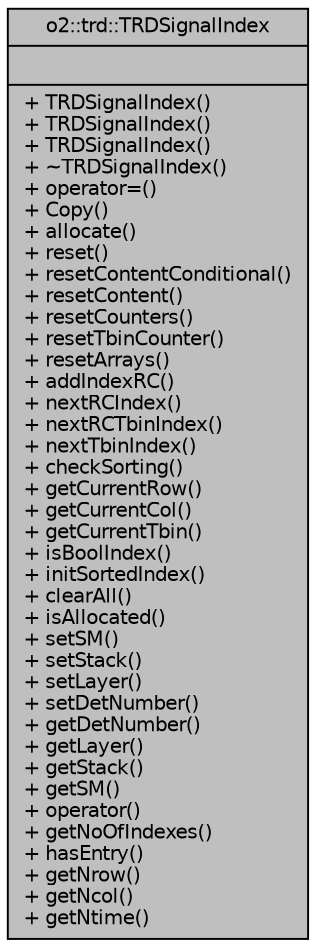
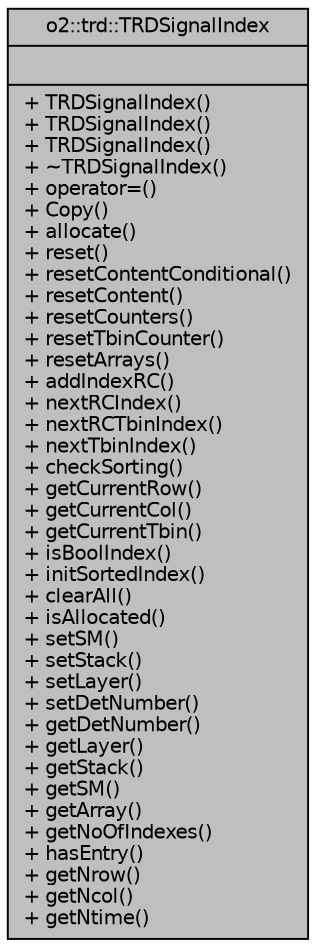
(83, 811) -> (83, 811)
